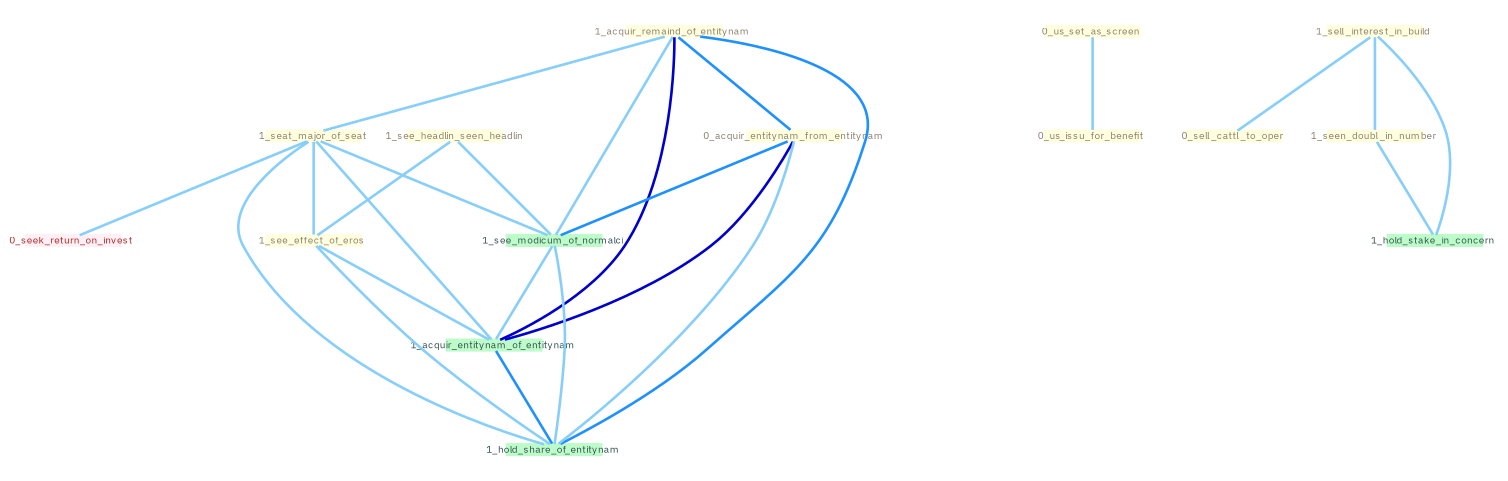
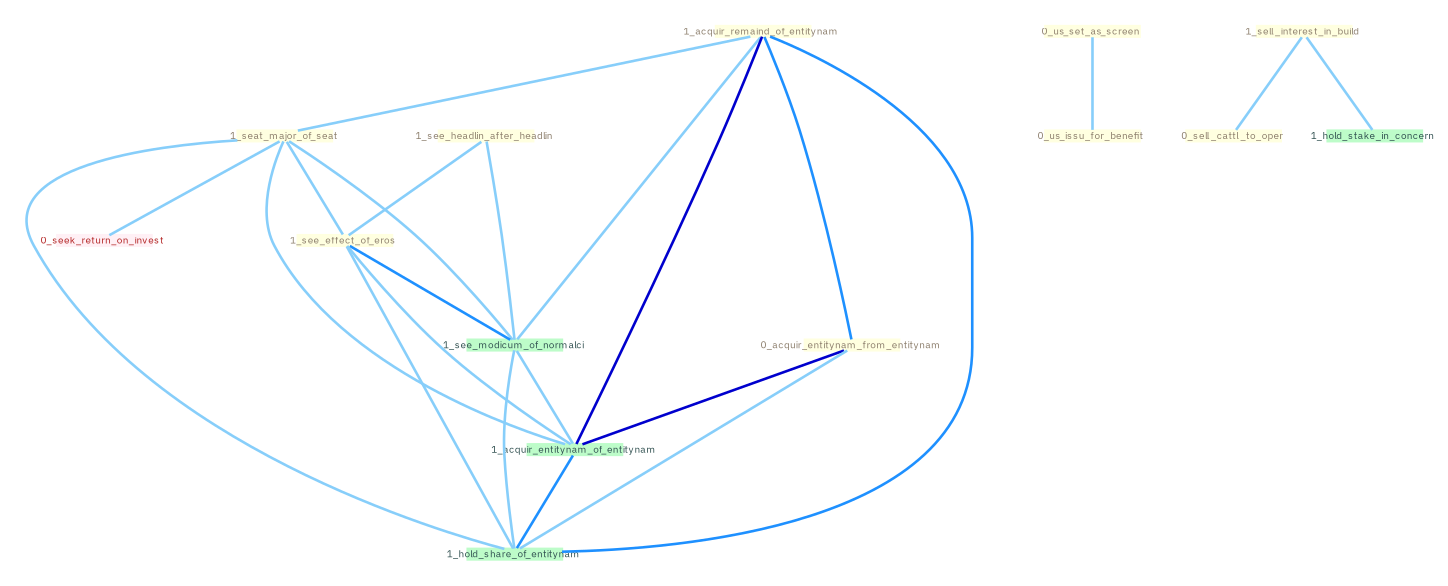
(455, 136) -> (486, 136)
(1375, 136) -> none
(674, 188) -> (430, 293)
